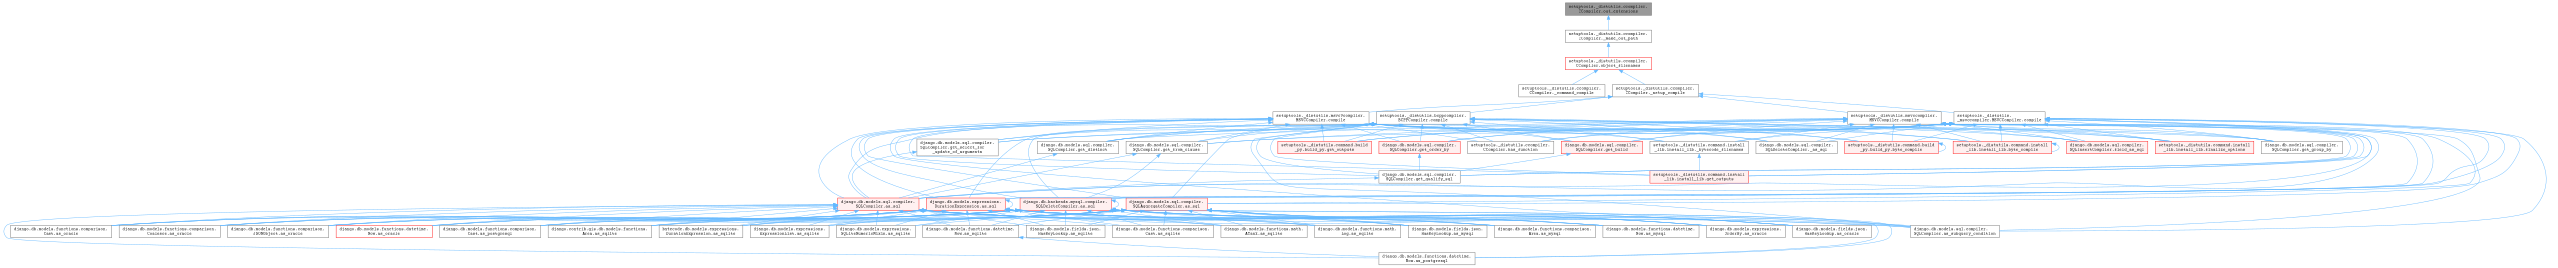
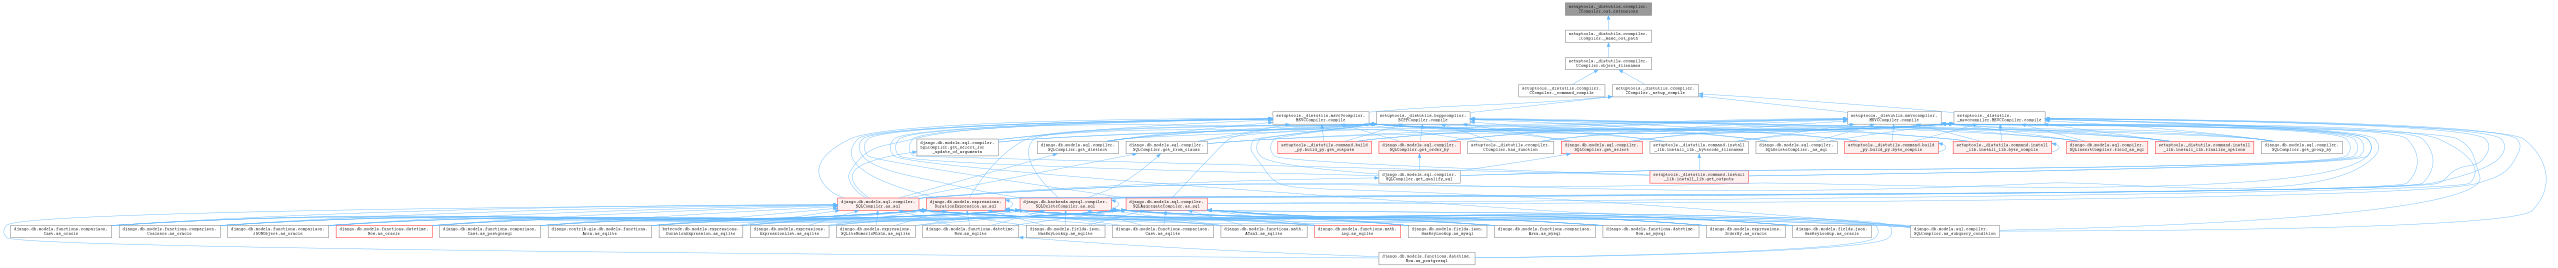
(1609, 64) -> (1609, 64)
(1602, 147) -> (1602, 147)
(1358, 231) -> (1358, 231)
